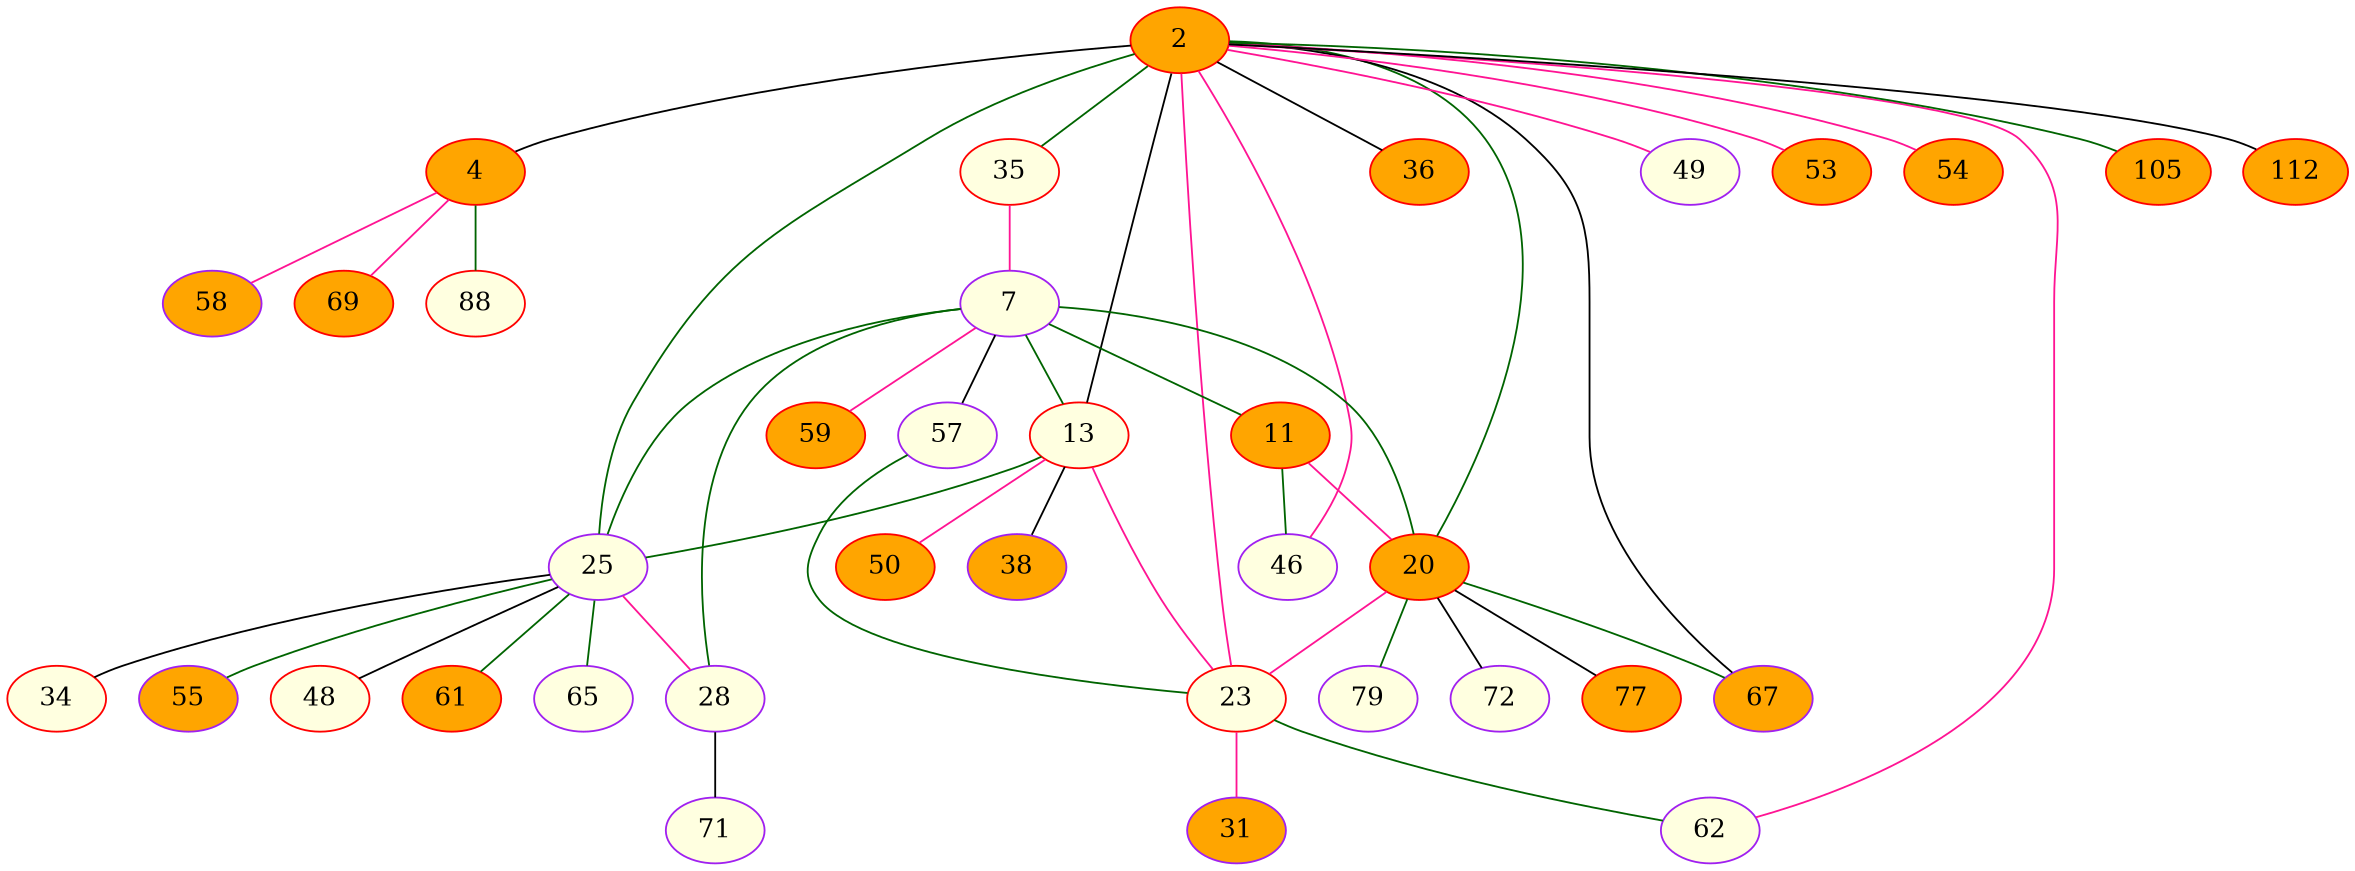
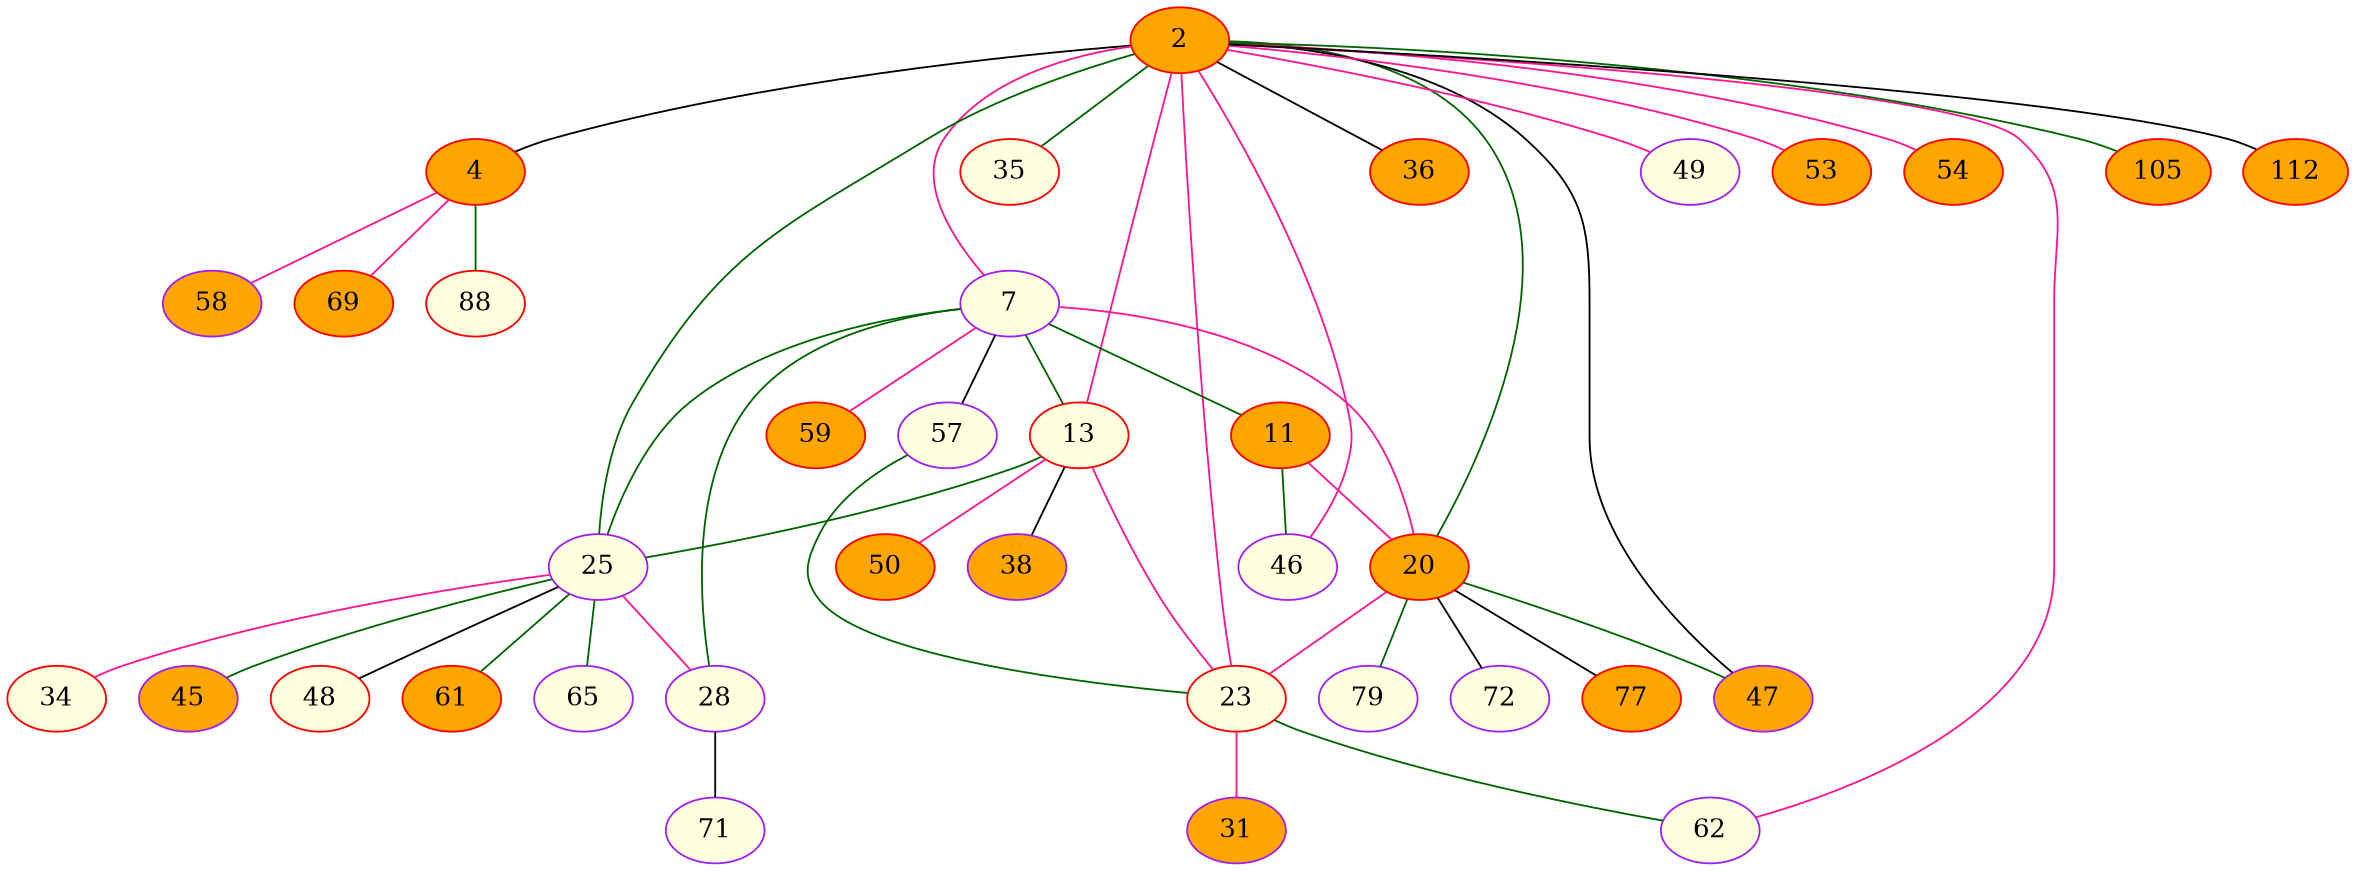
(1010, 238) -> (942, 144)
(1129, 238) -> (1129, 238)
(1280, 360) -> (1280, 360)
(319, 614) -> (319, 614)
(188, 699) -> (188, 699)
(1763, 699) -> (1763, 699)
